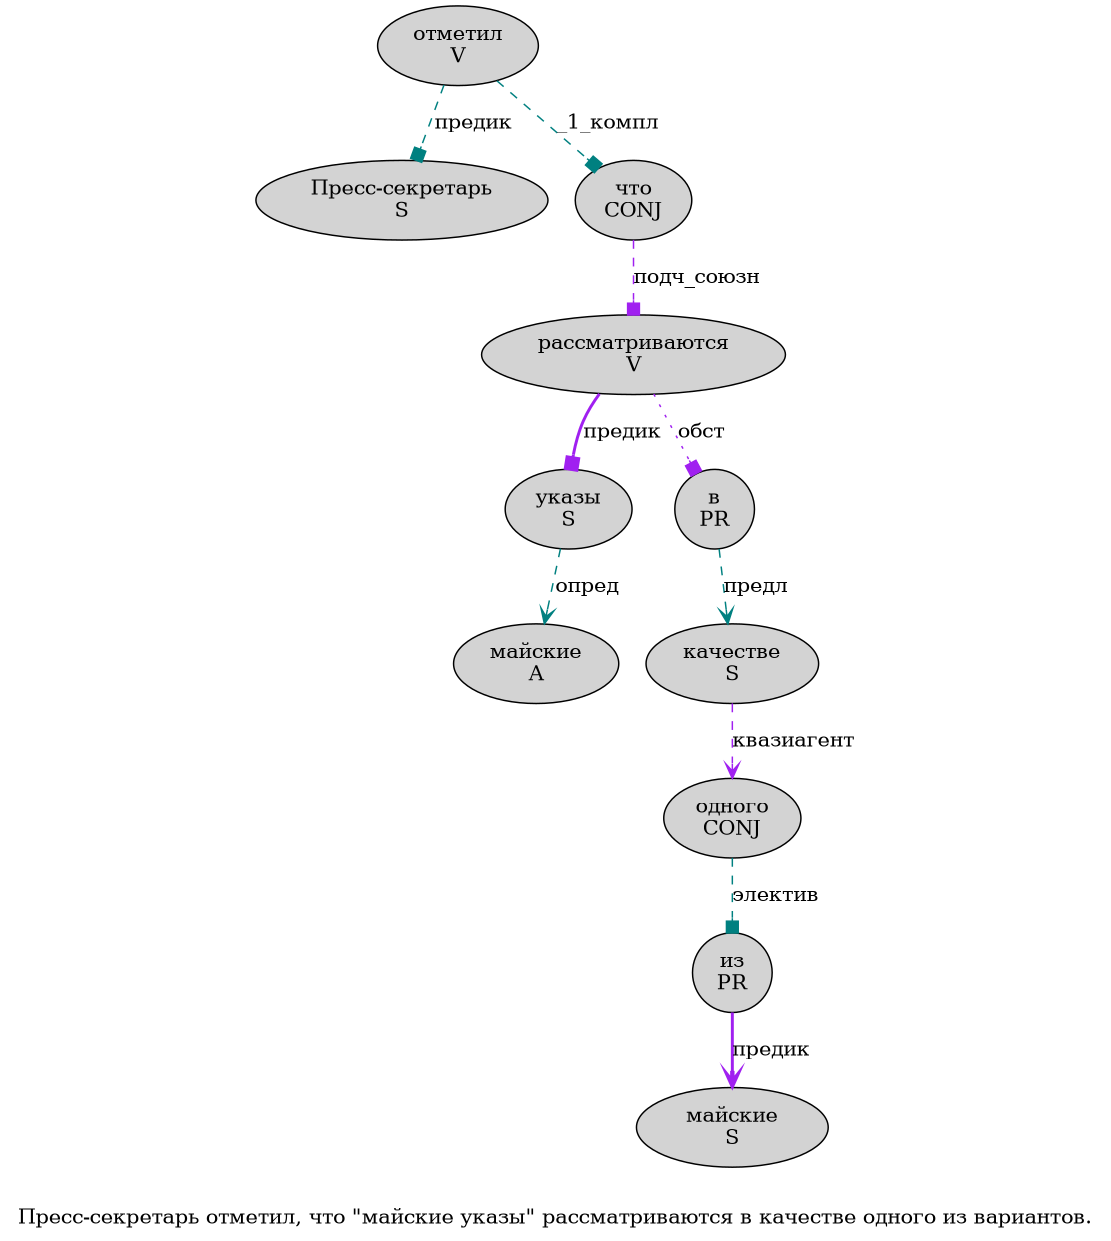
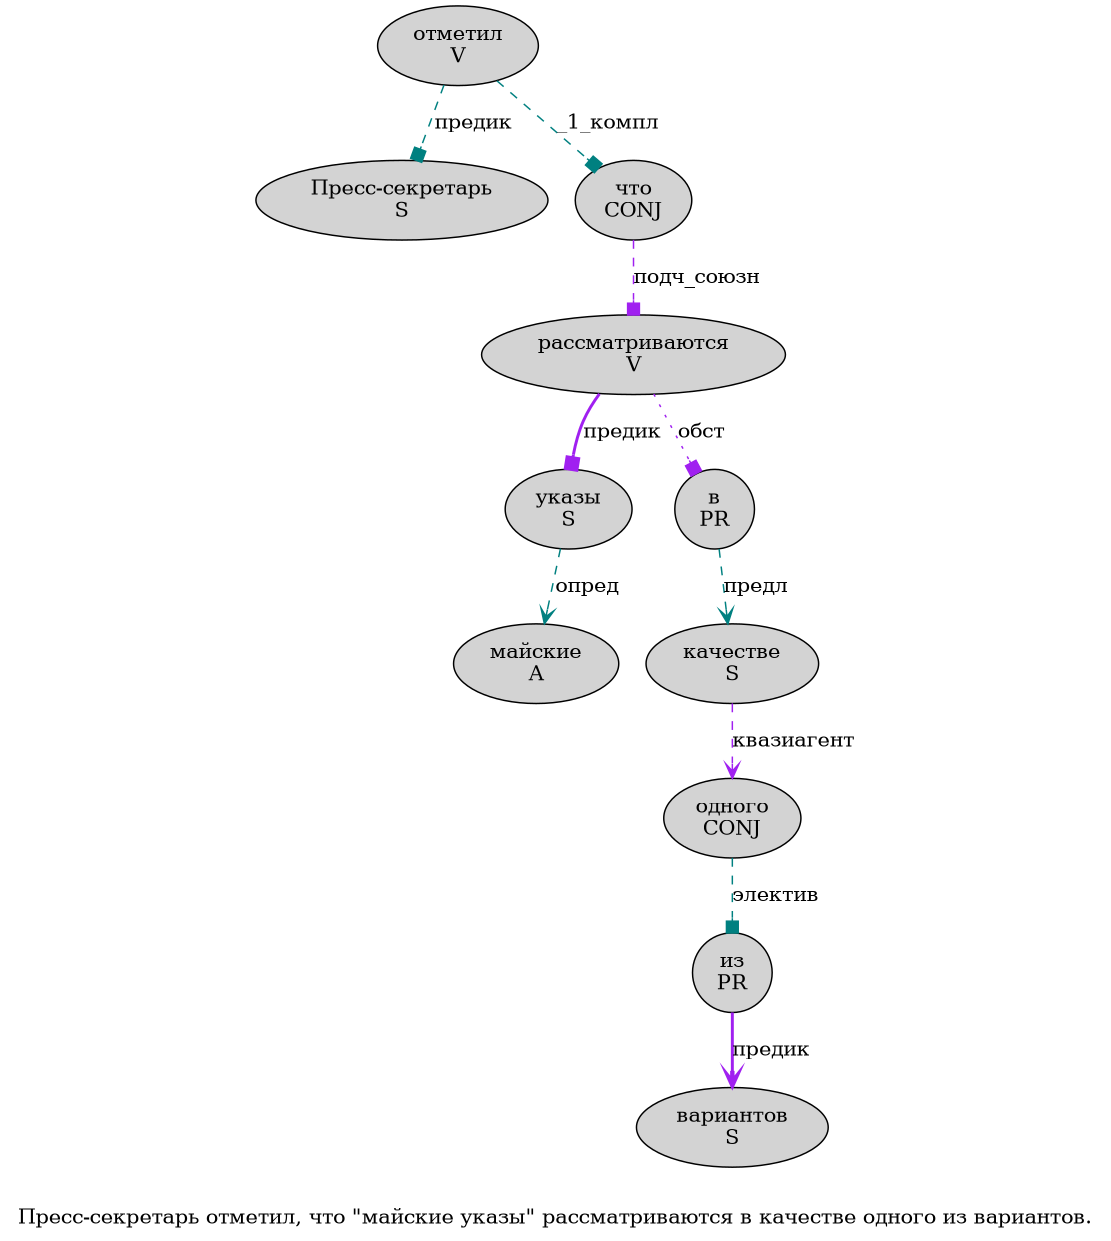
(732, 1127) -> (732, 1127)
